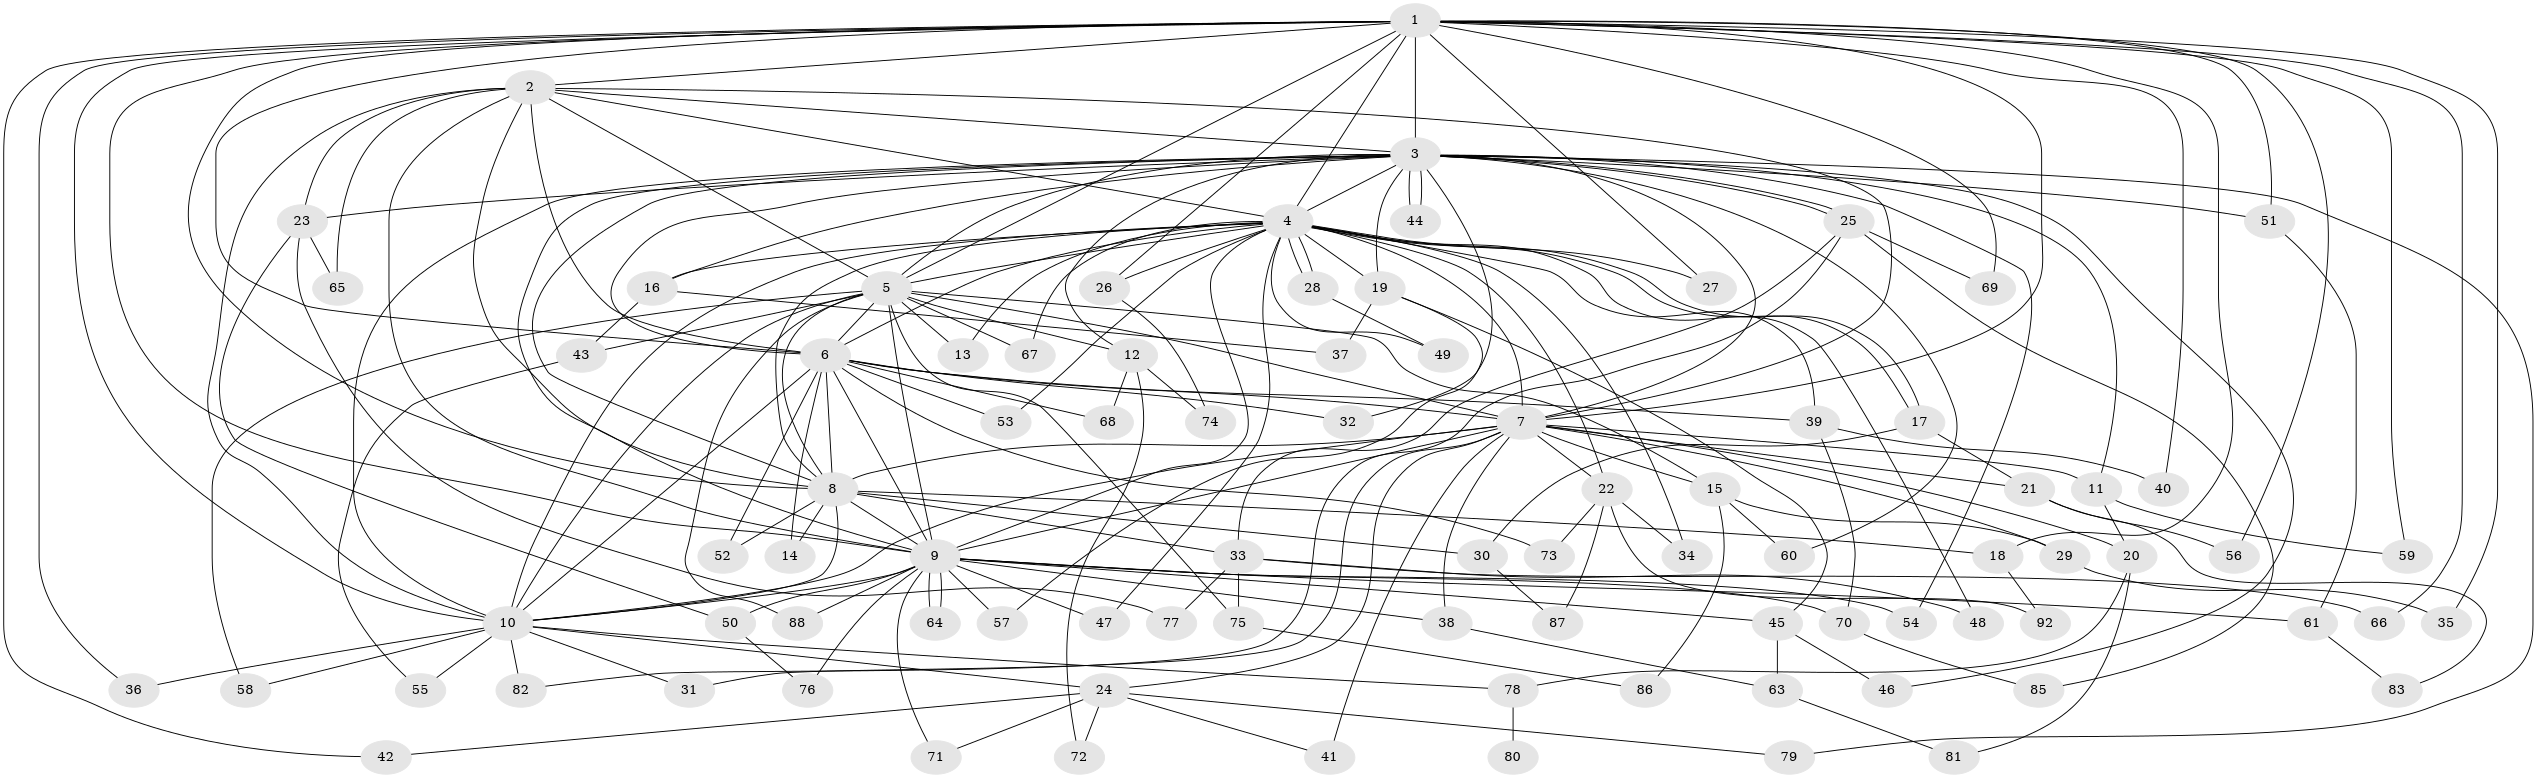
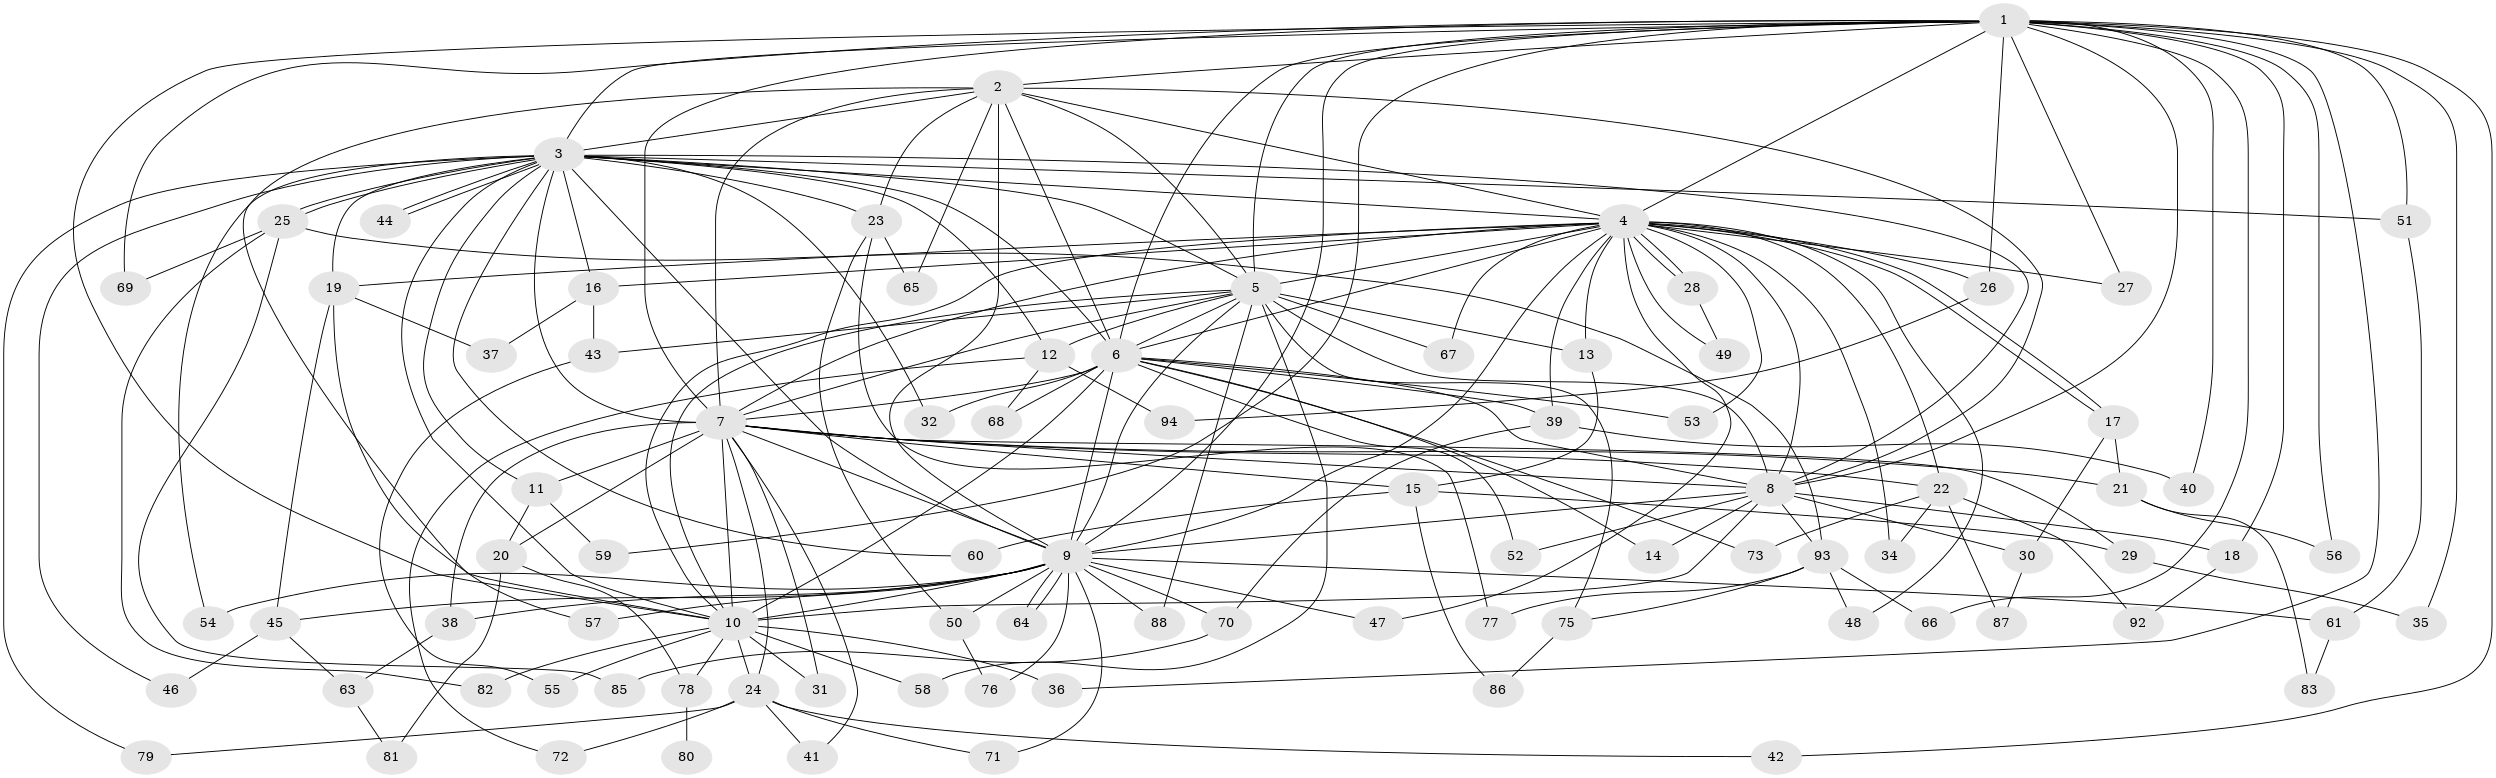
(1281, 326) -> (1539, 464)
(1211, 422) -> (1170, 422)
(1239, 556) -> (1823, 556)
